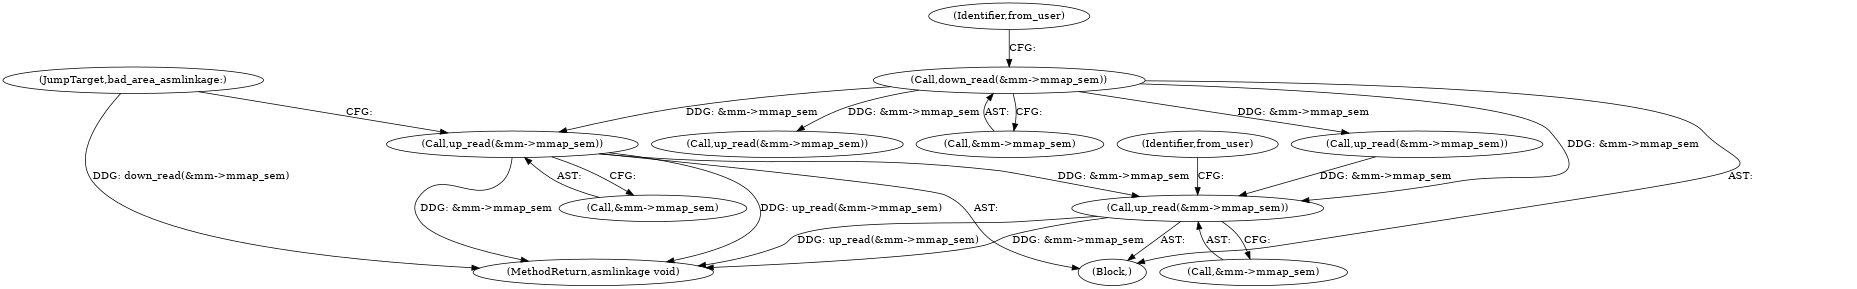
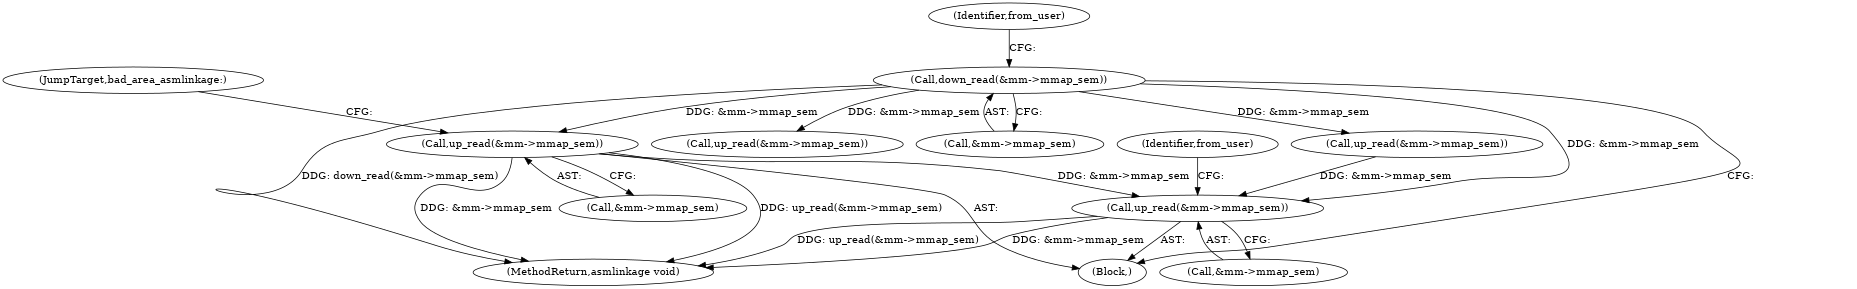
(1742, 176) -> (1742, 176)
(226, 239) -> (391, 128)
